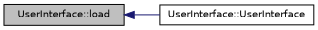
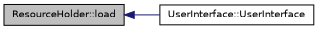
(64, 15) -> (64, 15)
